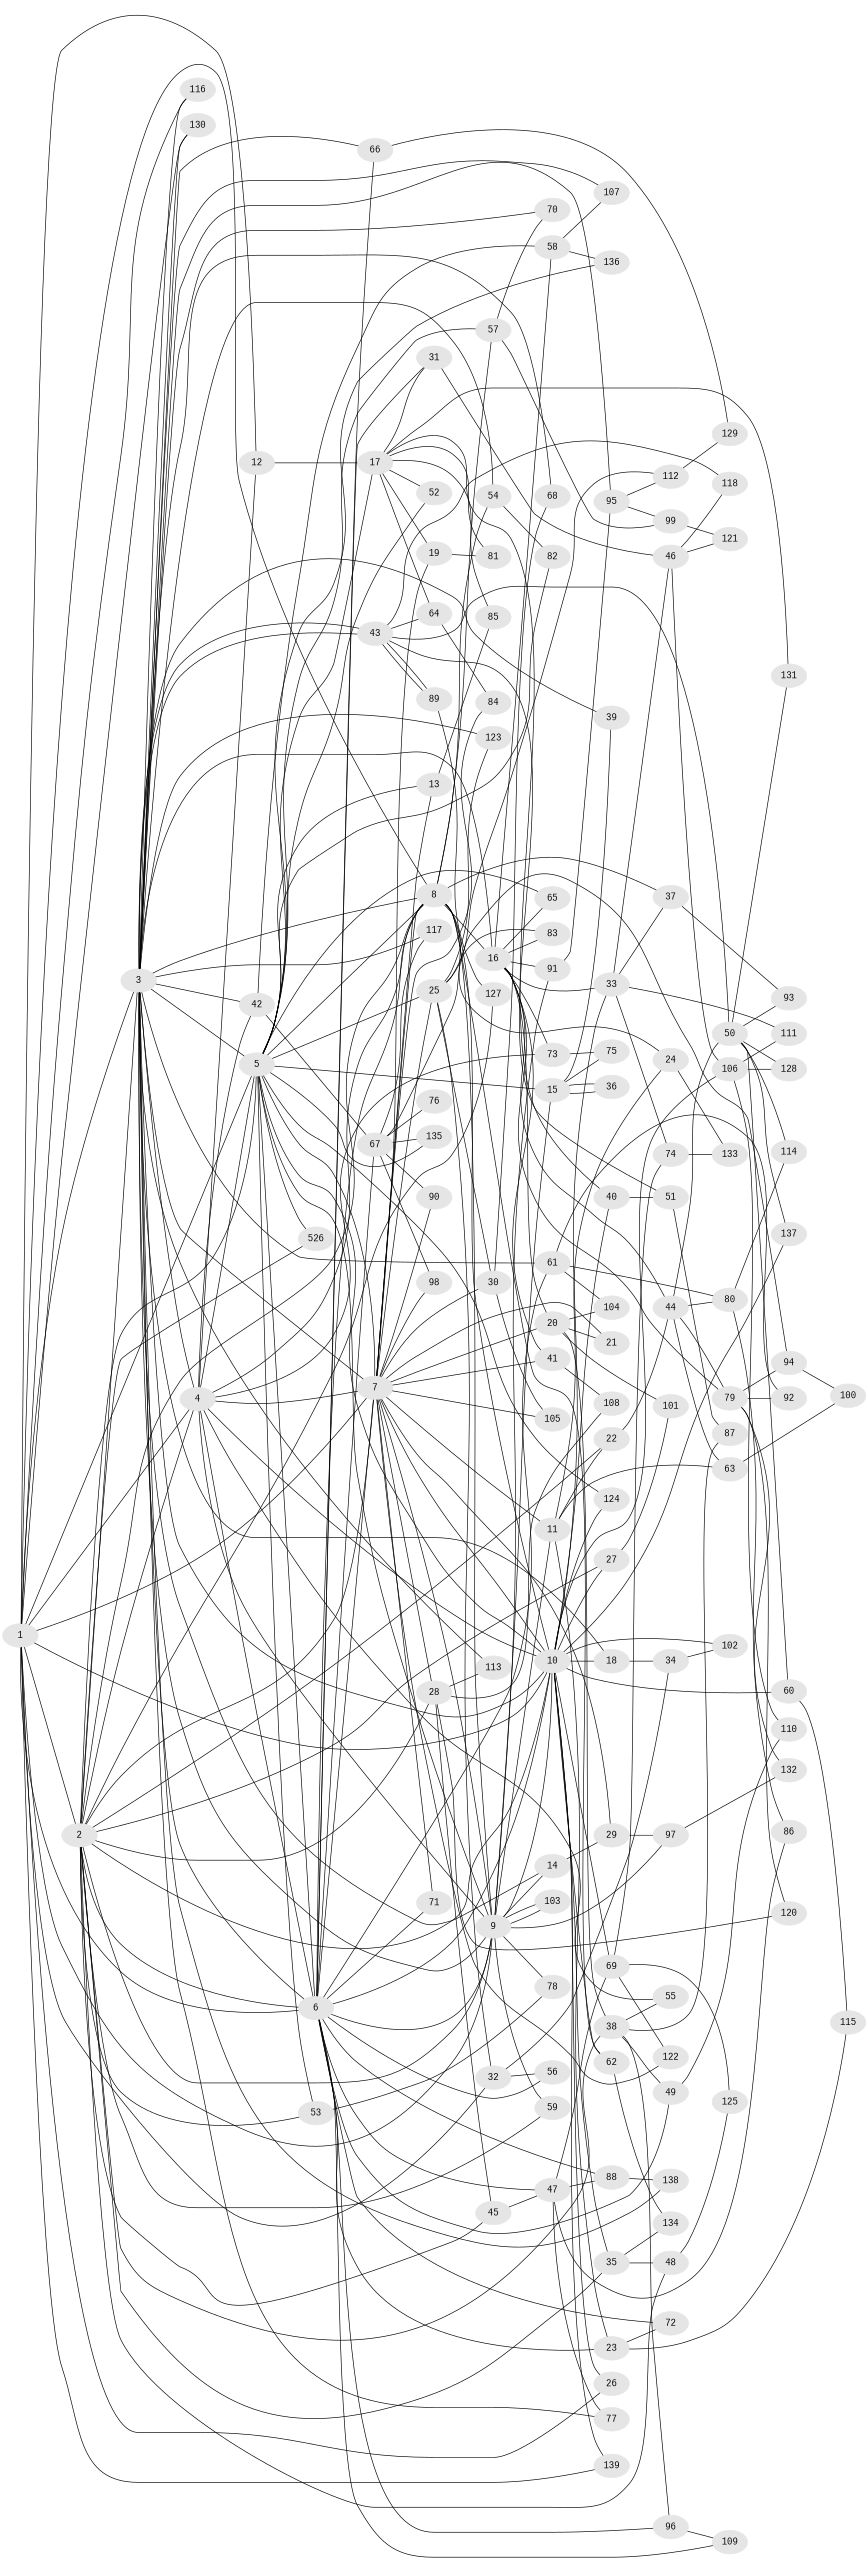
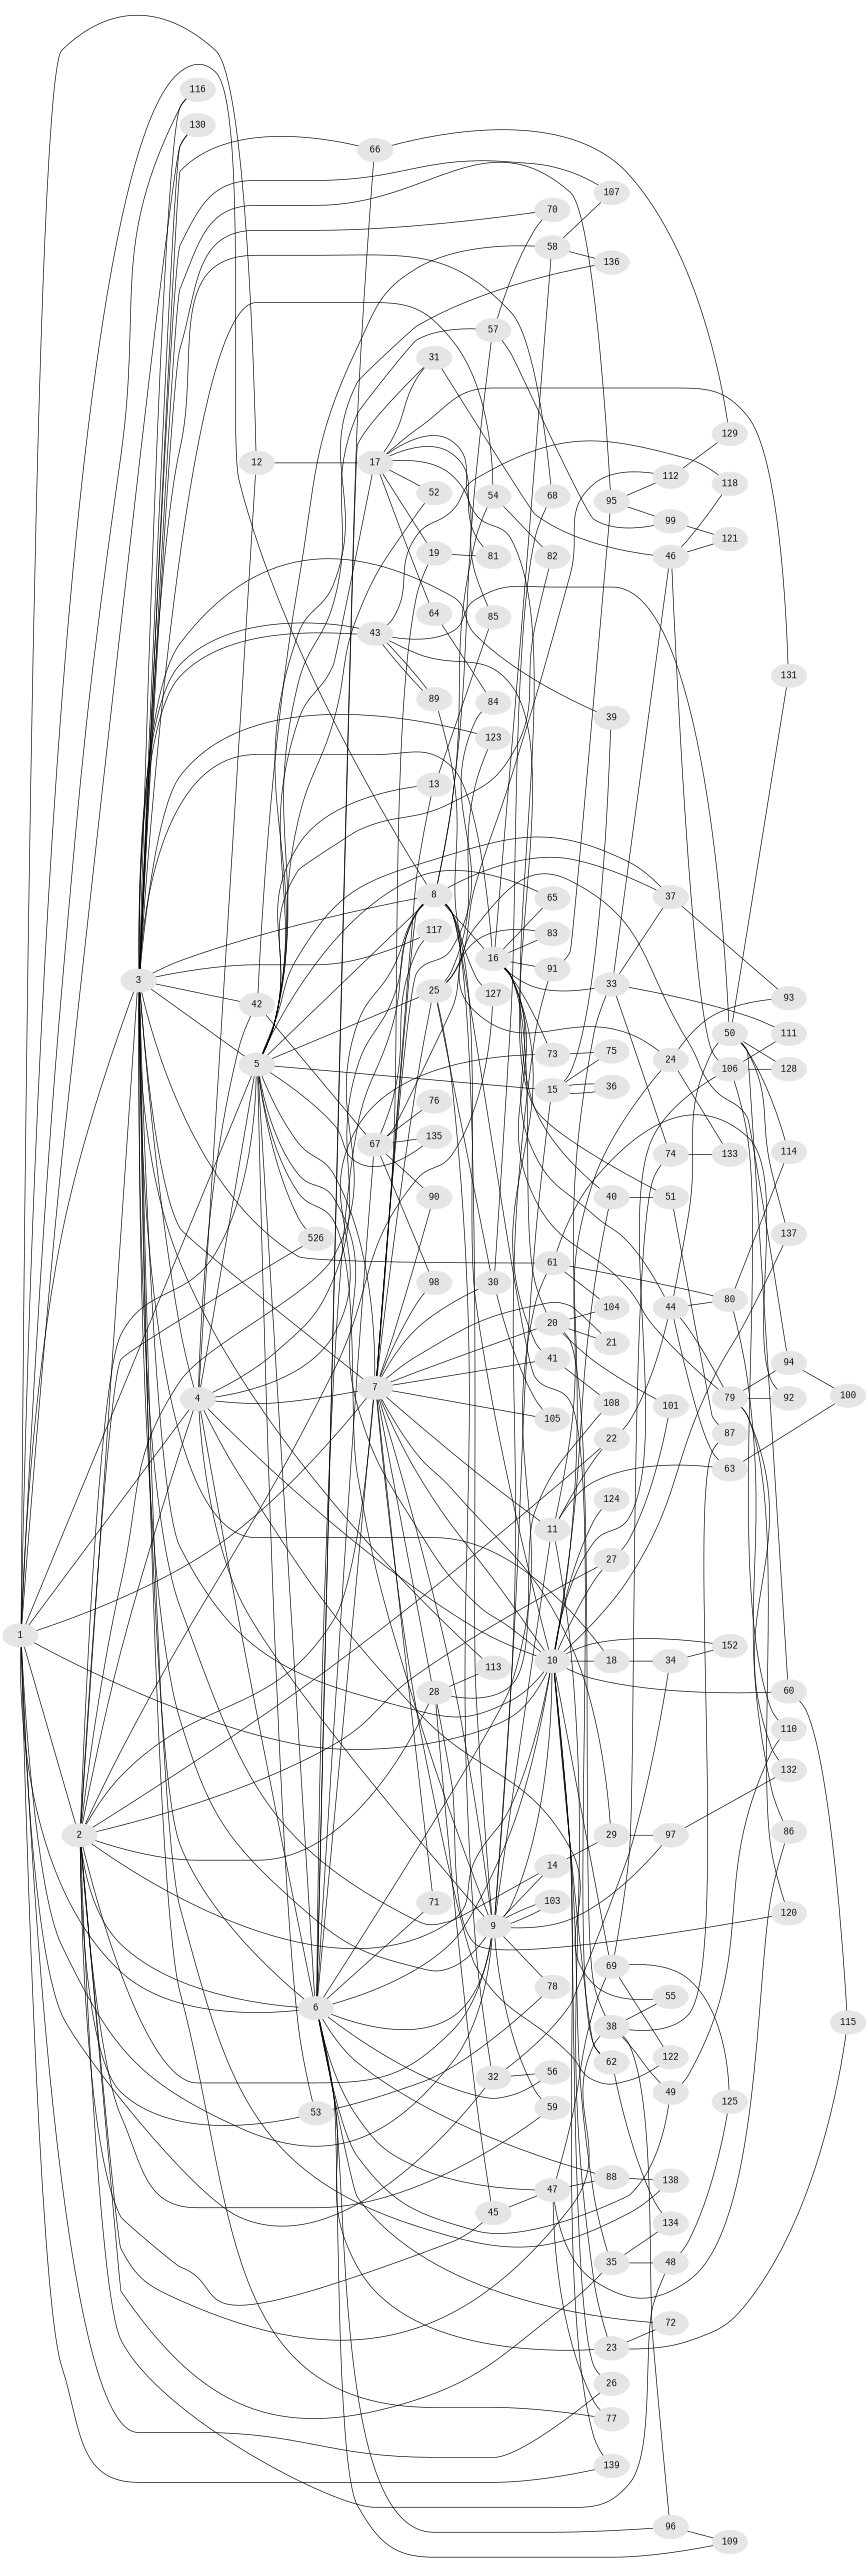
(405, 624) -> none
(759, 1016) -> (718, 1013)
(454, 1268) -> (406, 868)
(730, 1646) -> (730, 1646)
